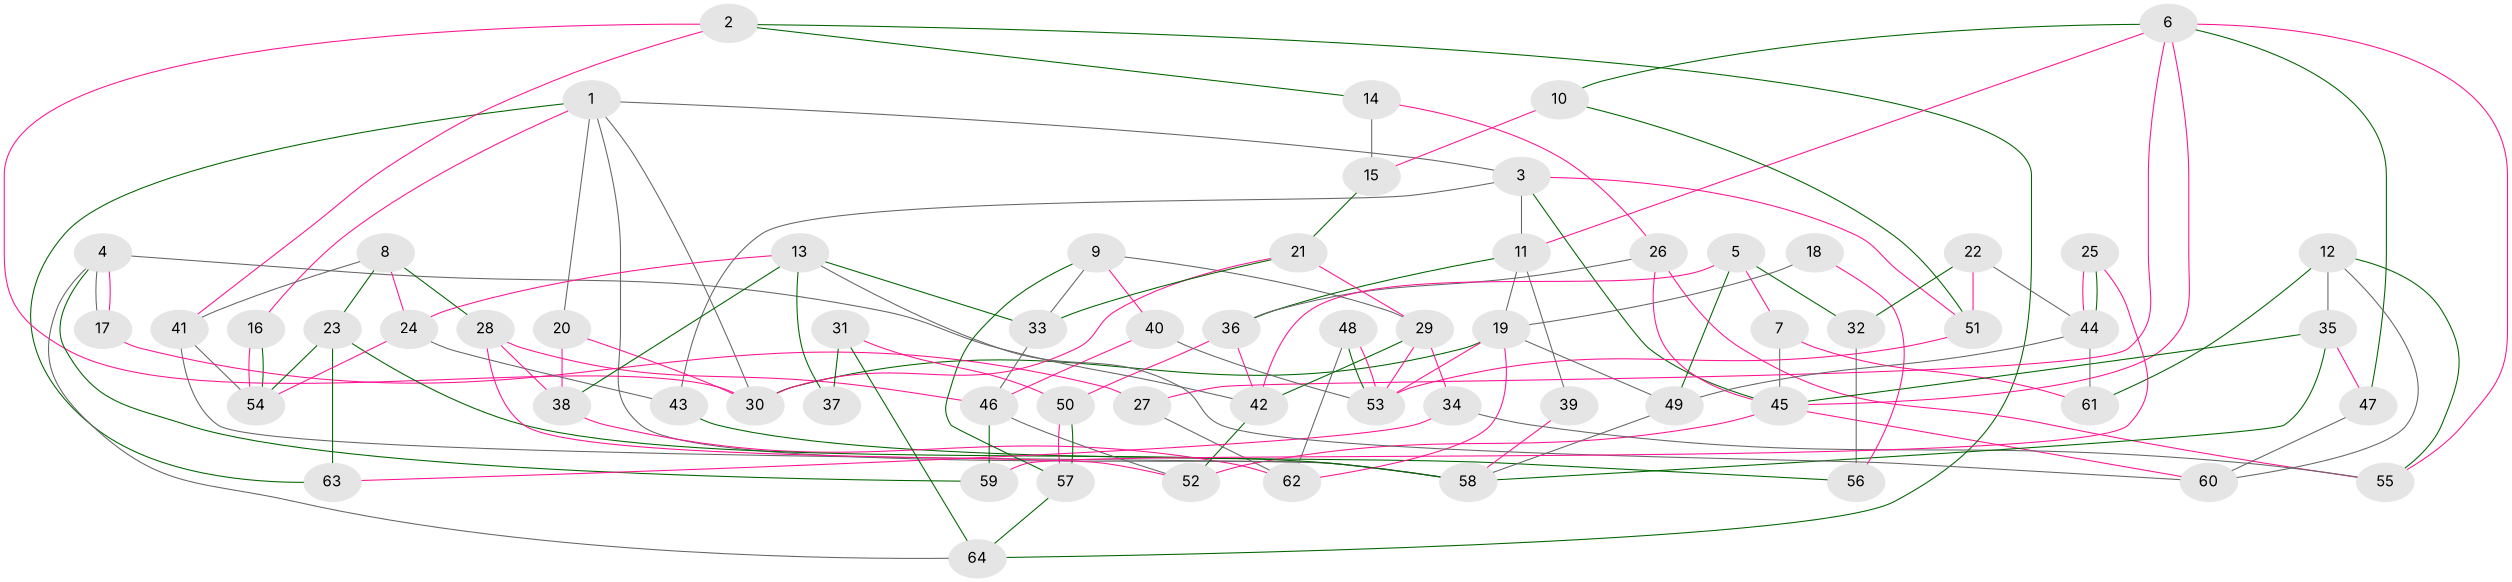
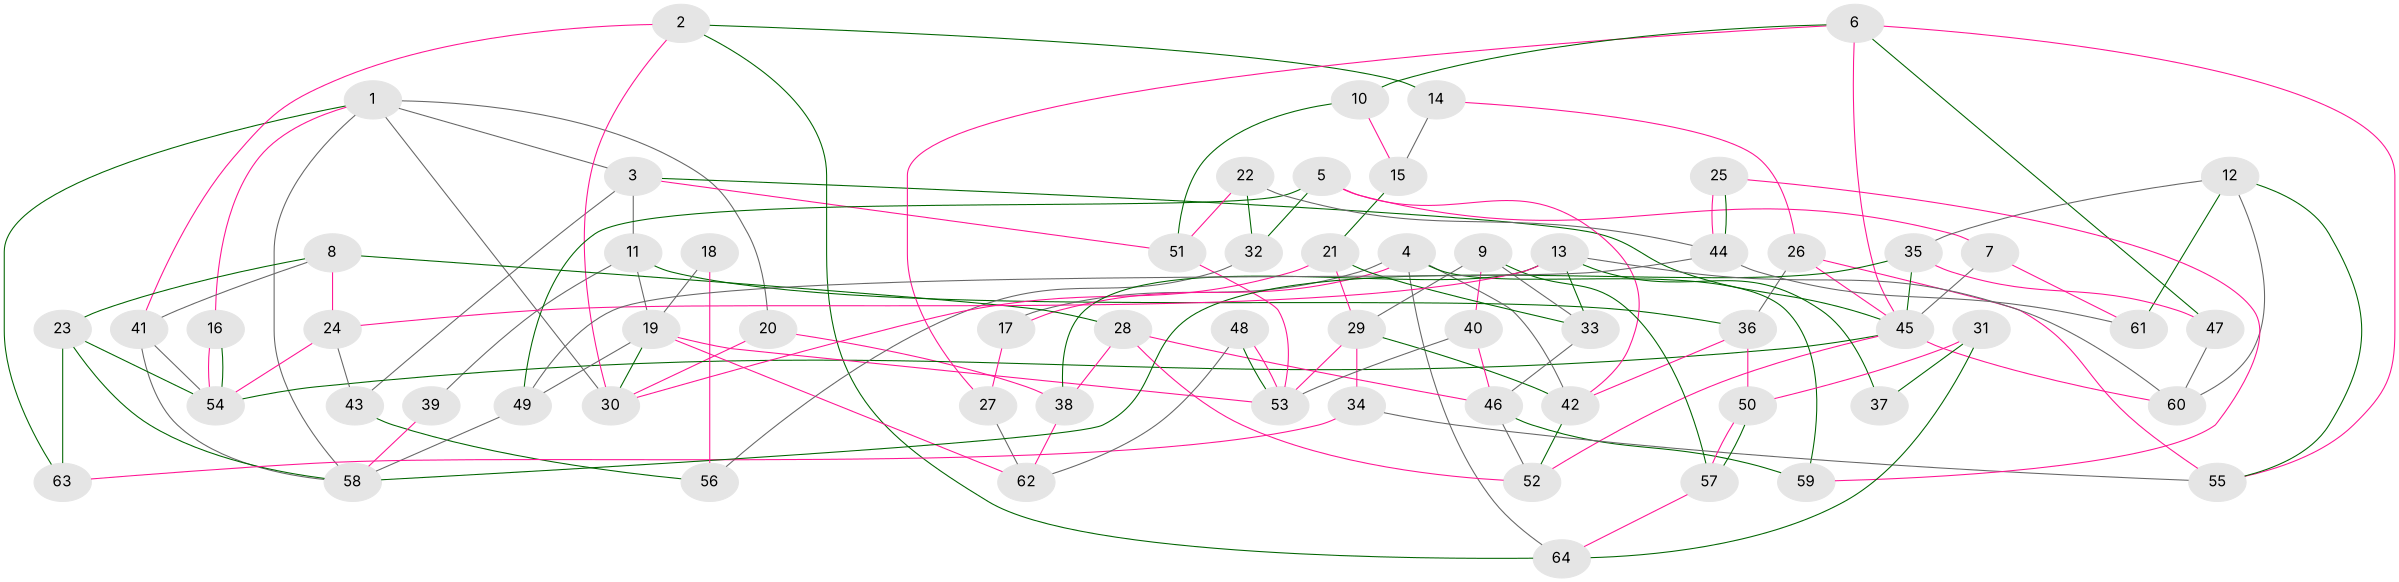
(1845, 138) -> none
none -> (1019, 364)
(1021, 521) -> (1636, 521)
